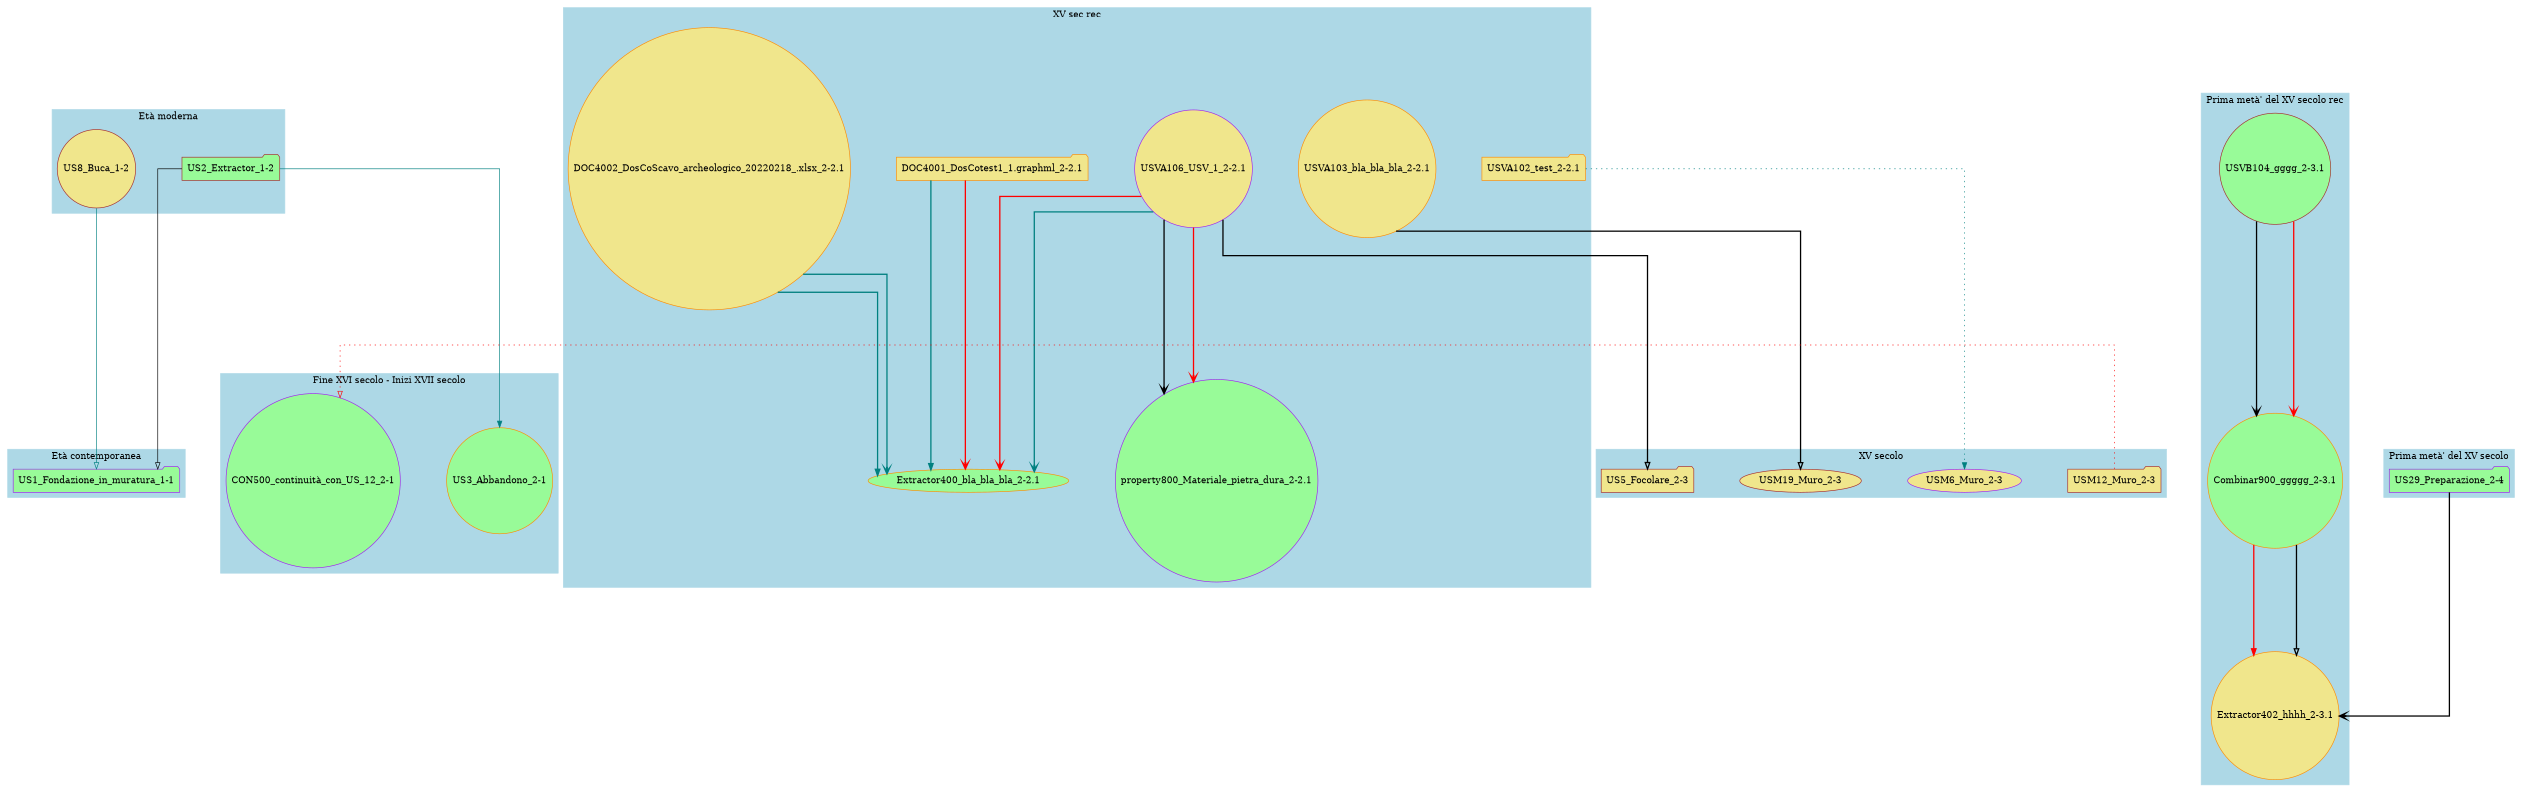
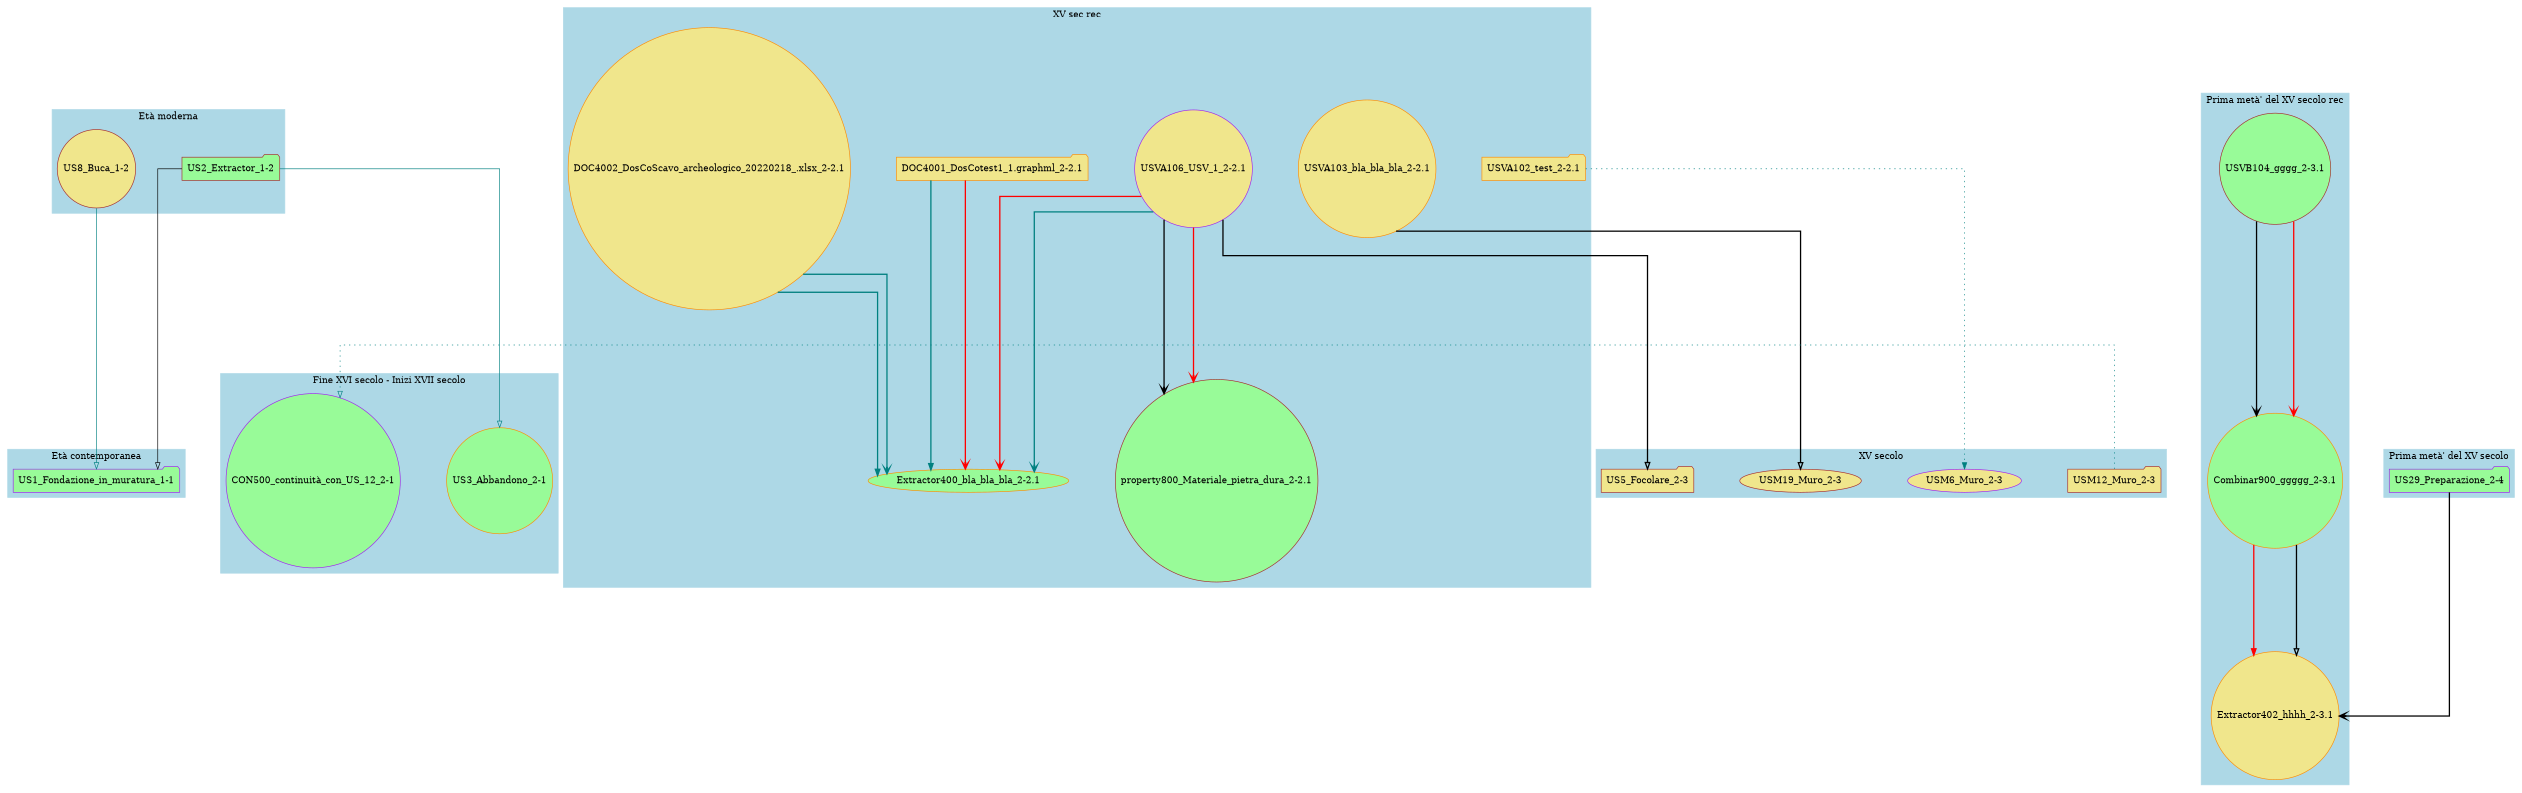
(500, 185) -> (500, 185)
(1266, 345) -> (1266, 345)
(1217, 481) -> (1217, 481)
